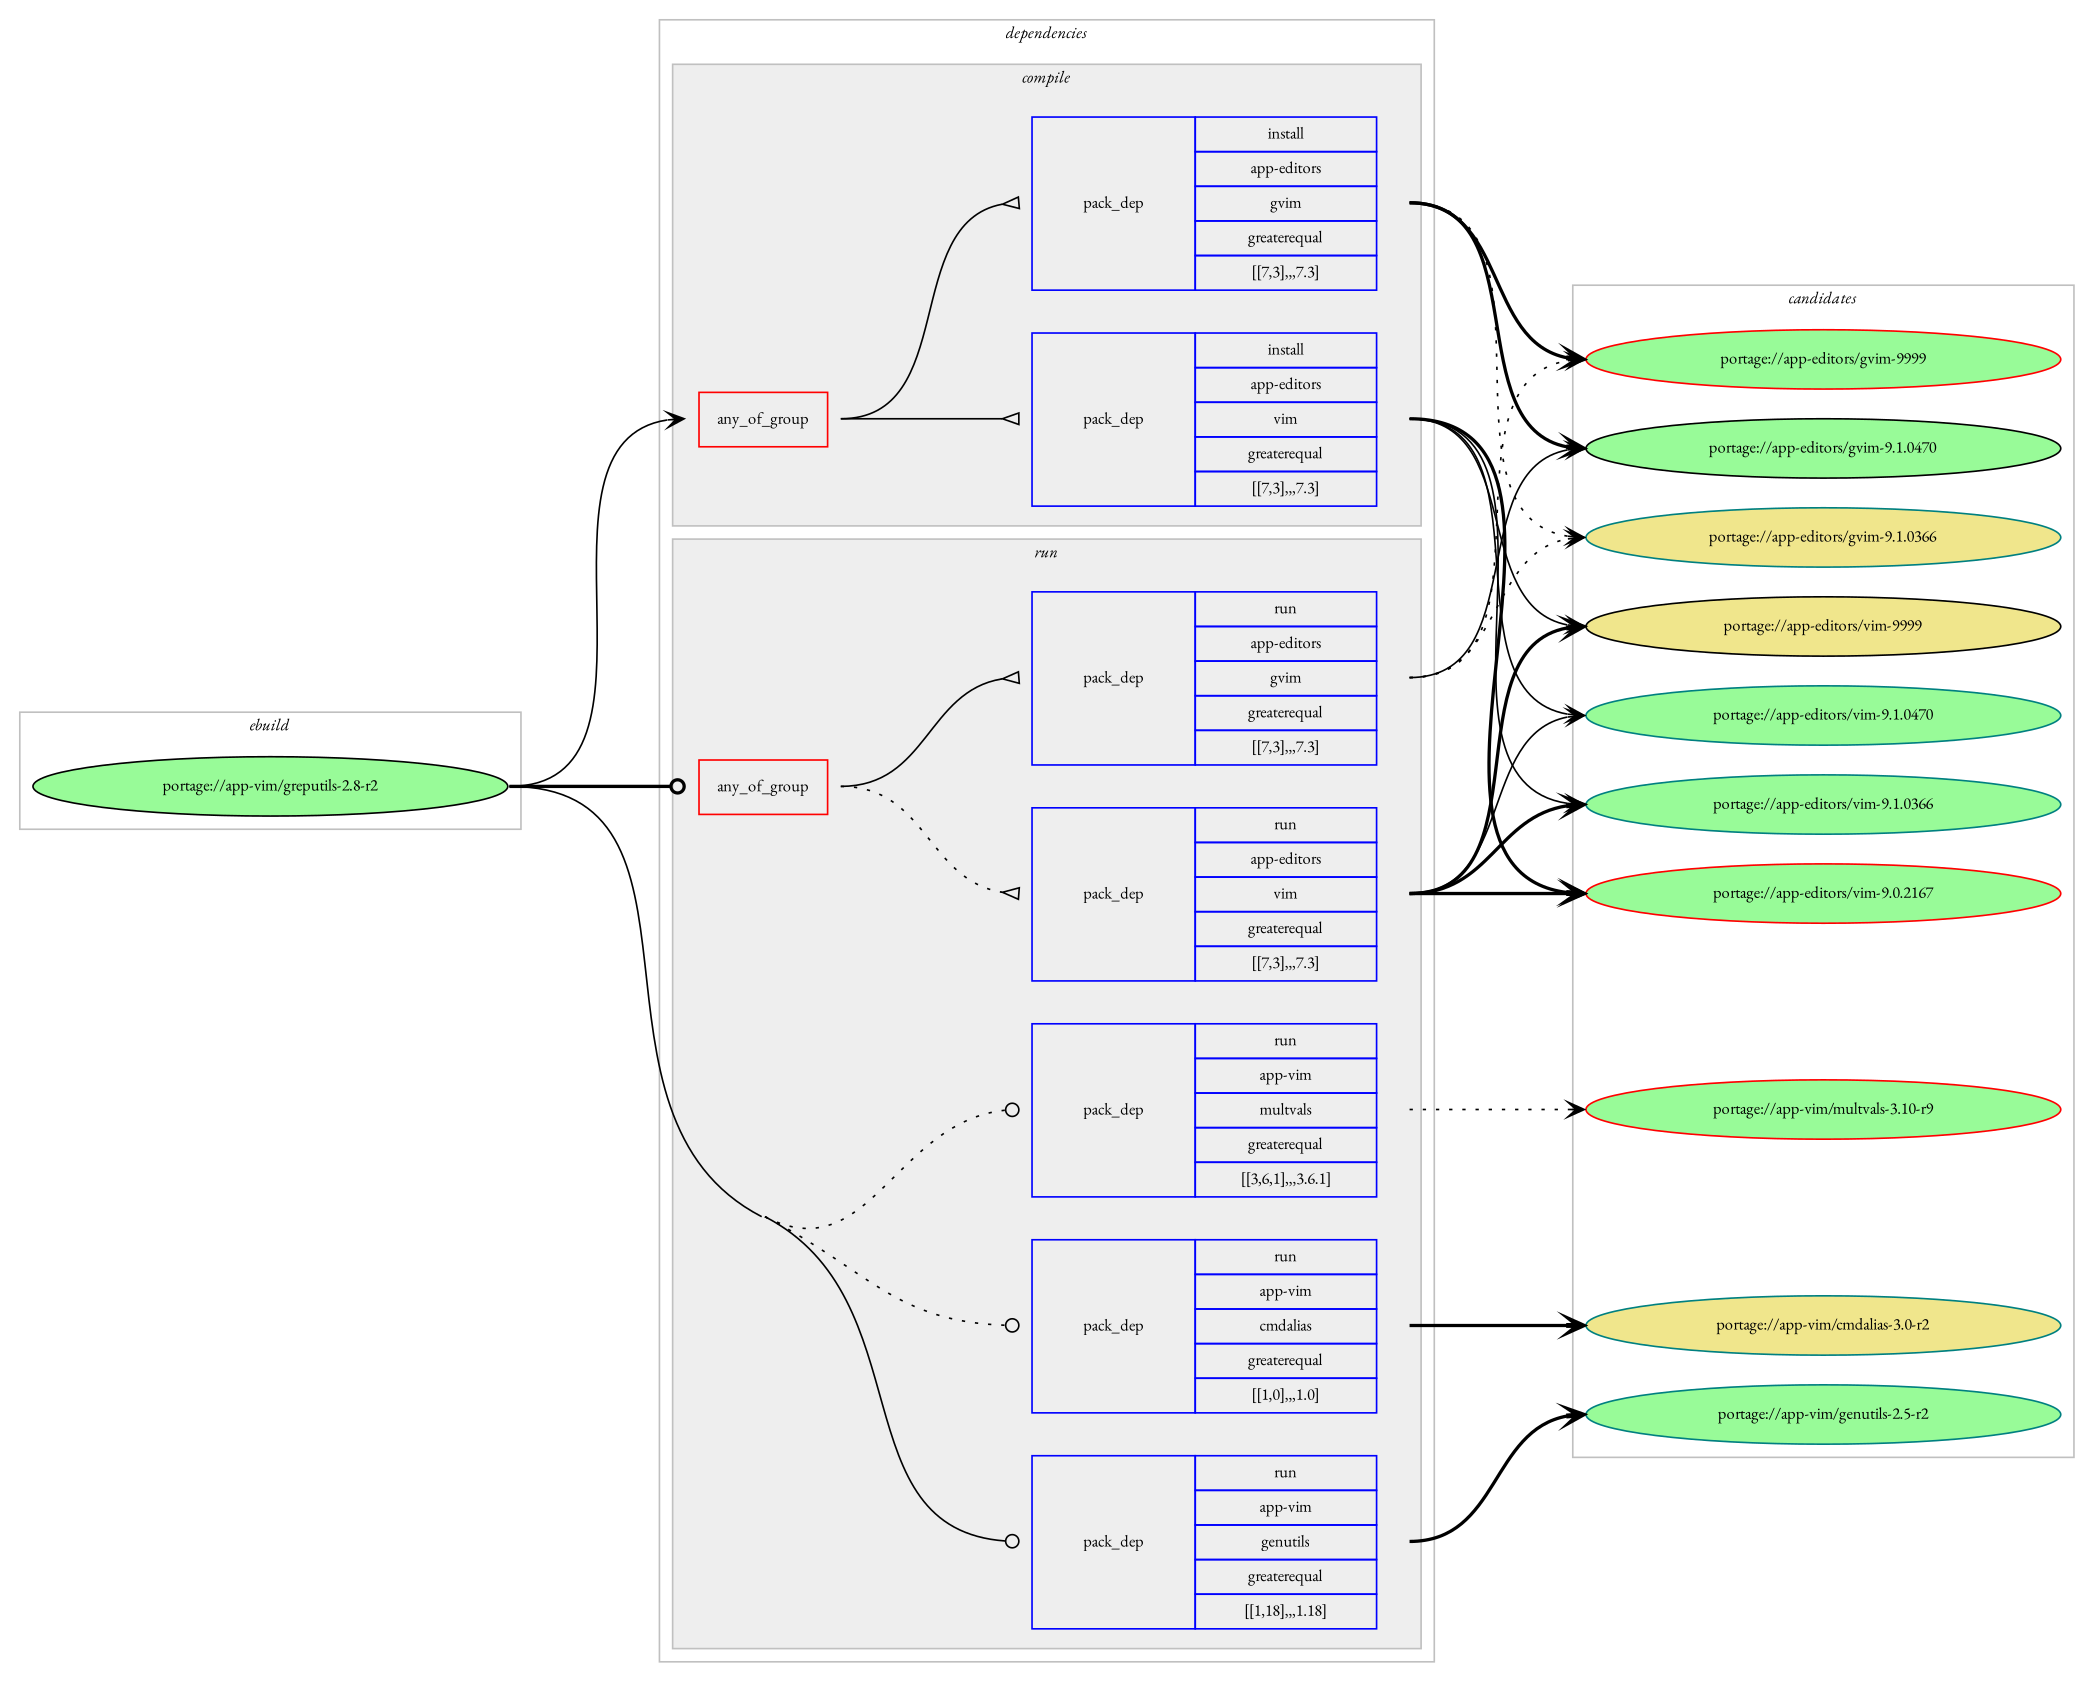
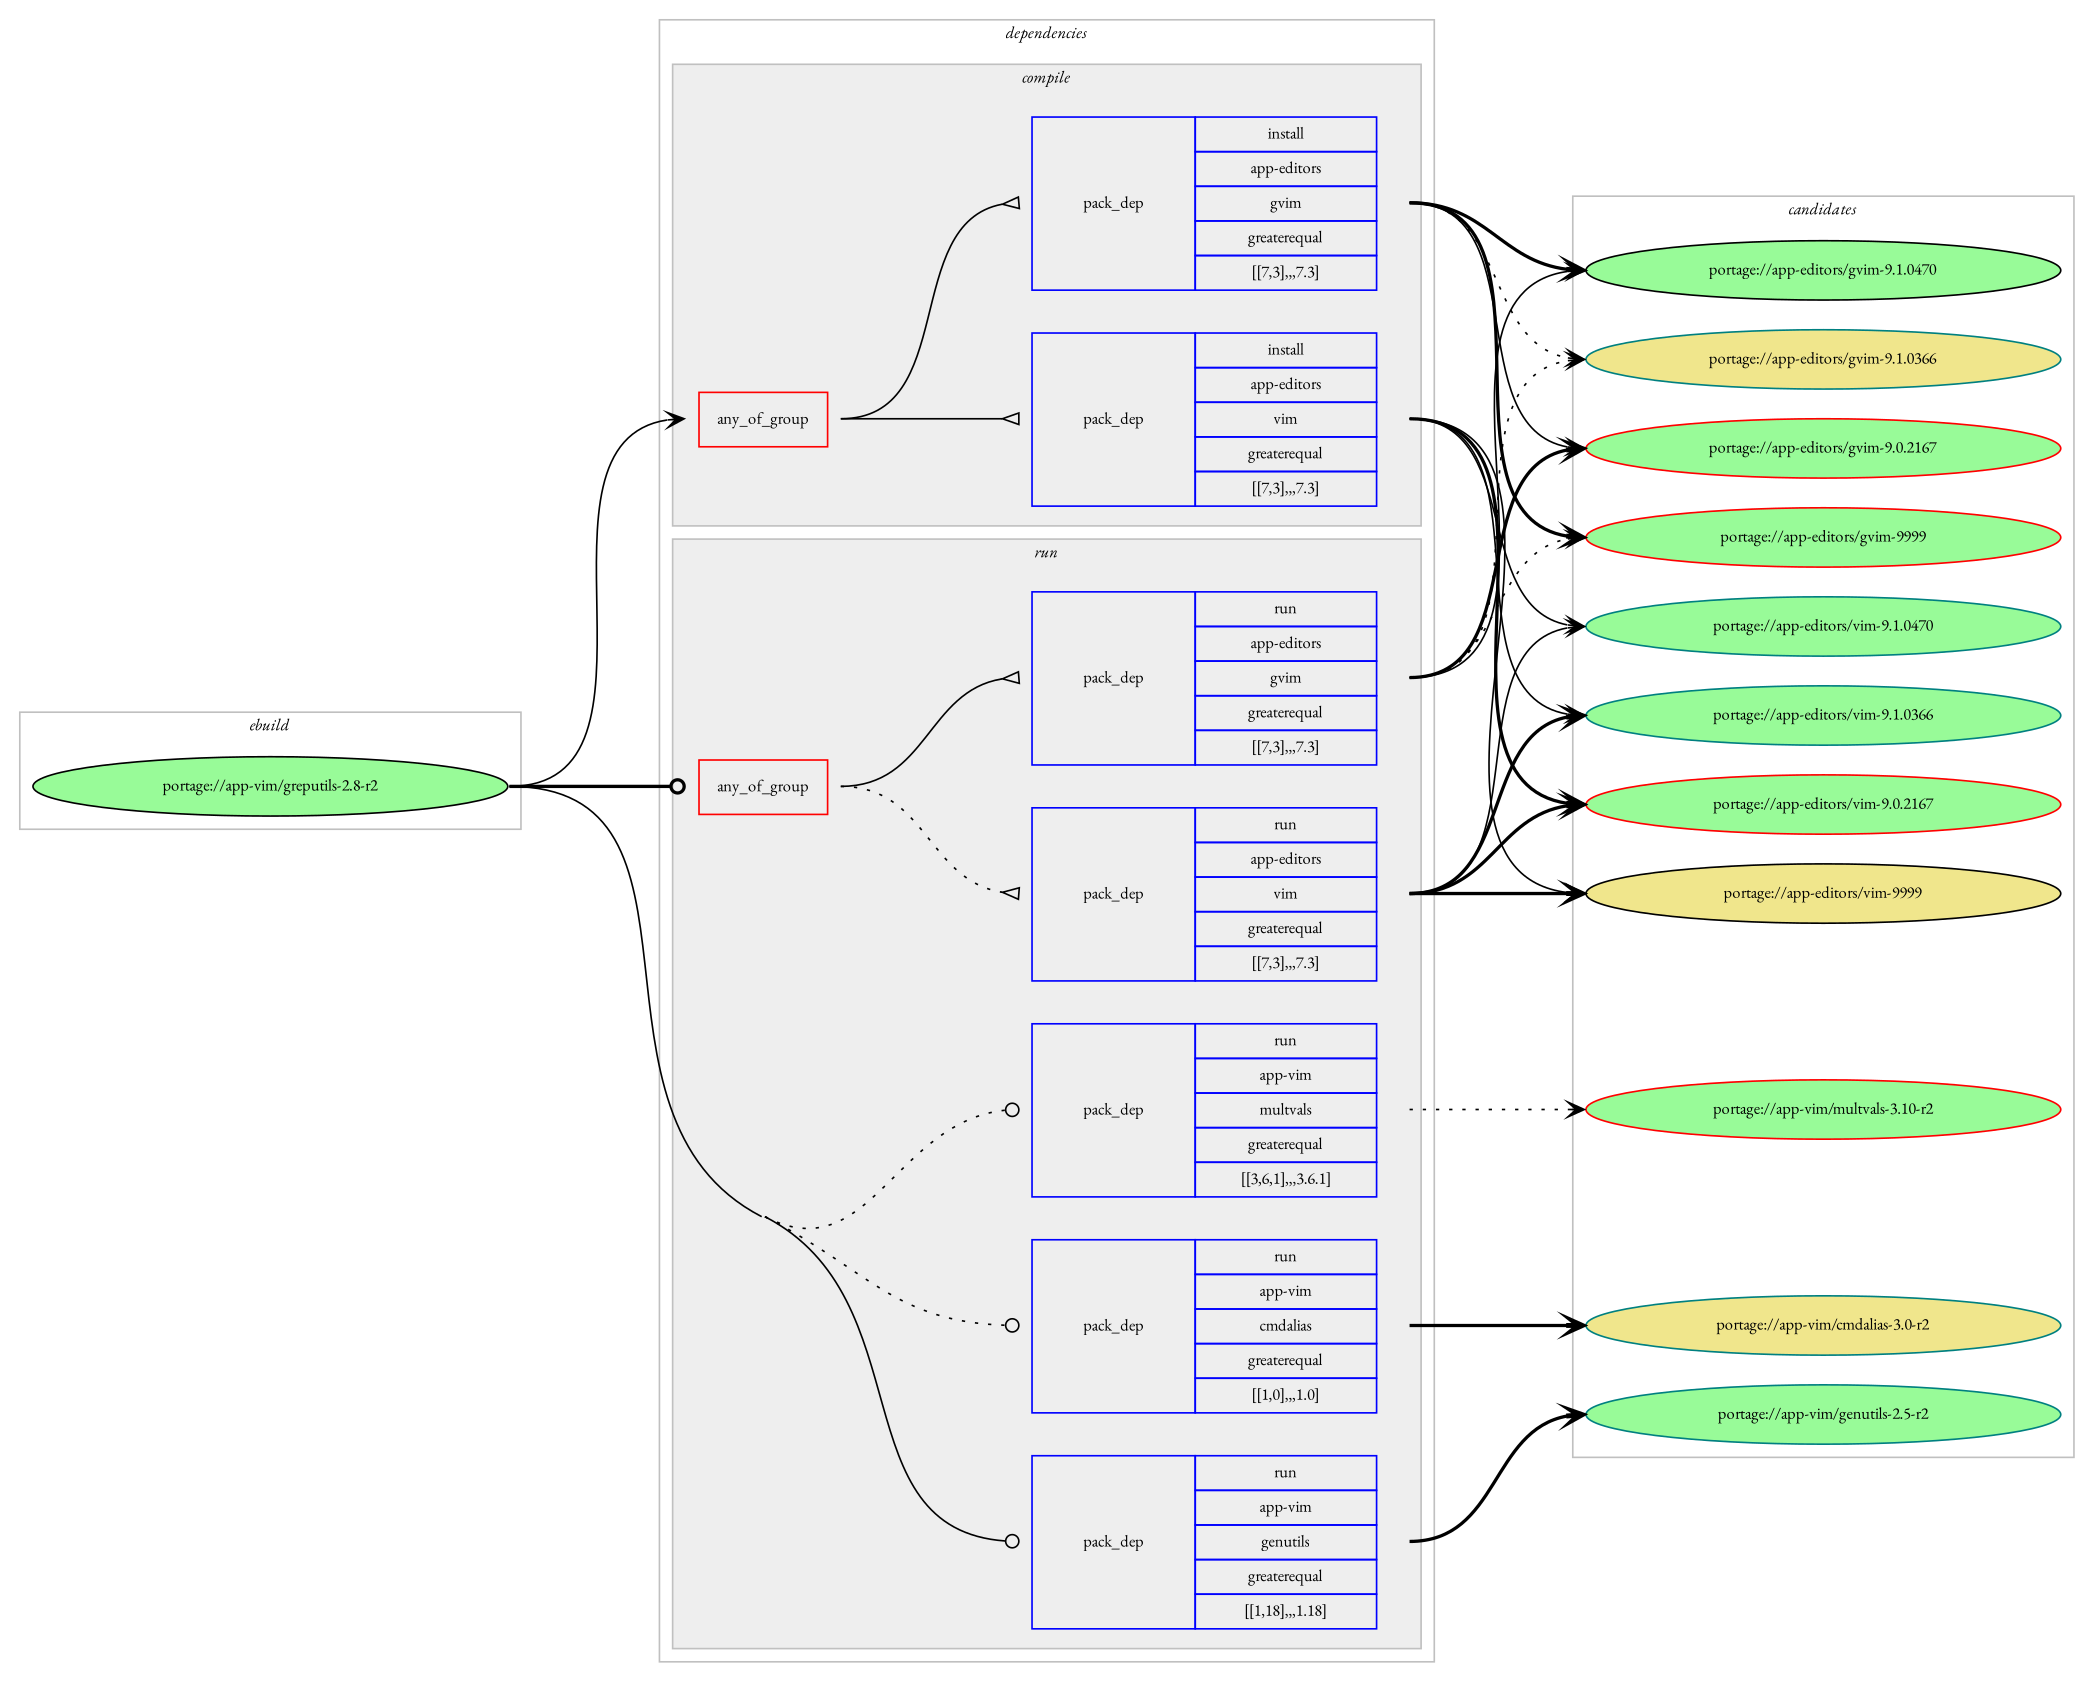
none -> (1823, 448)
(1823, 1110) -> (1823, 1110)
